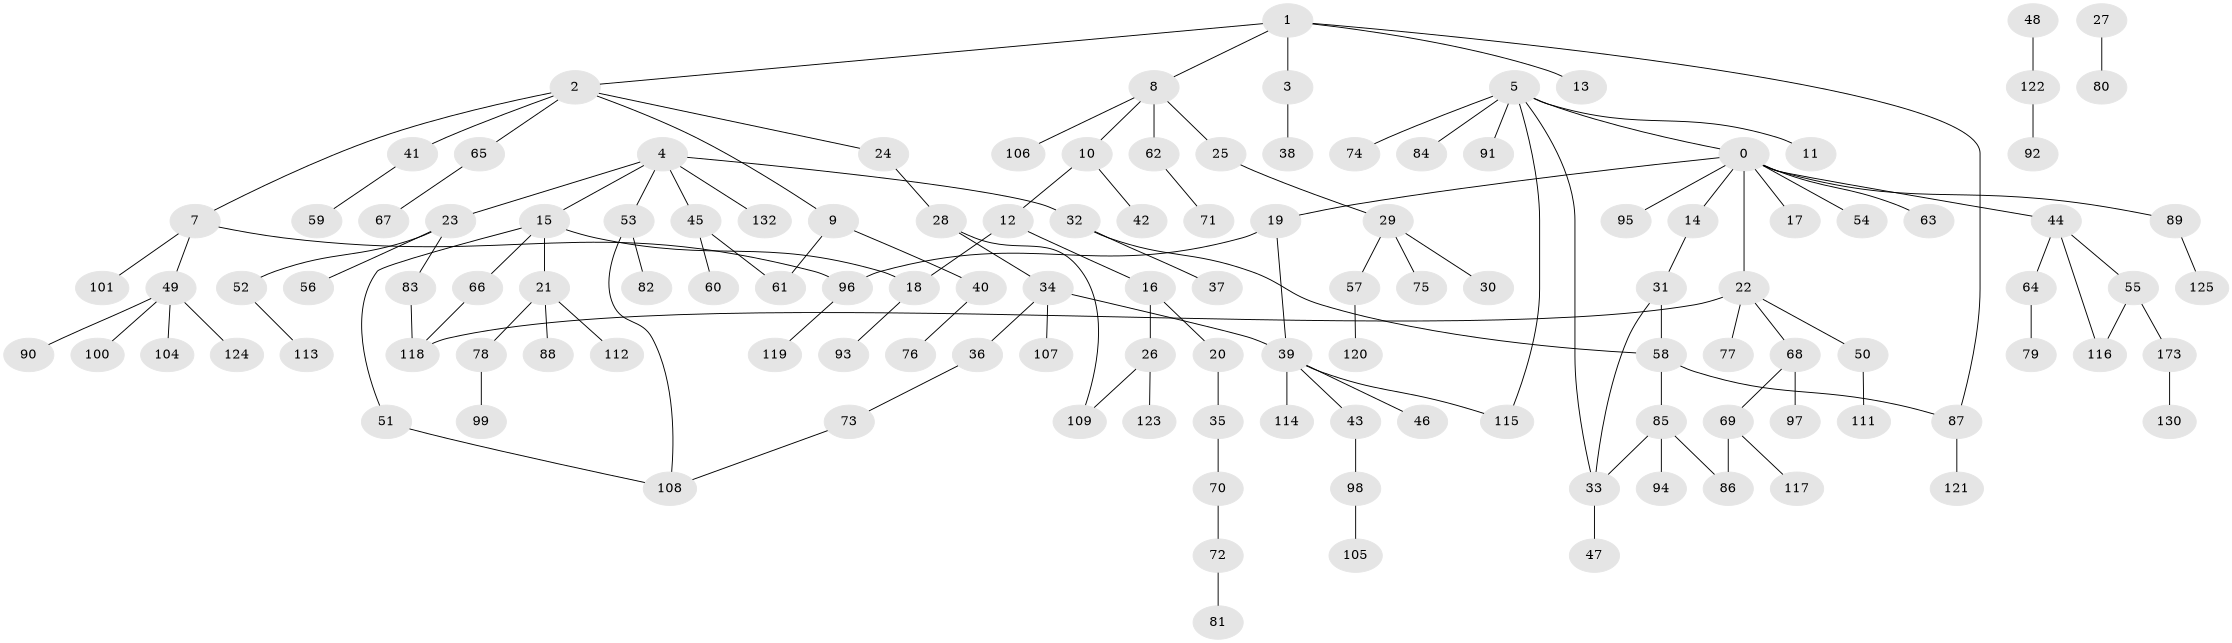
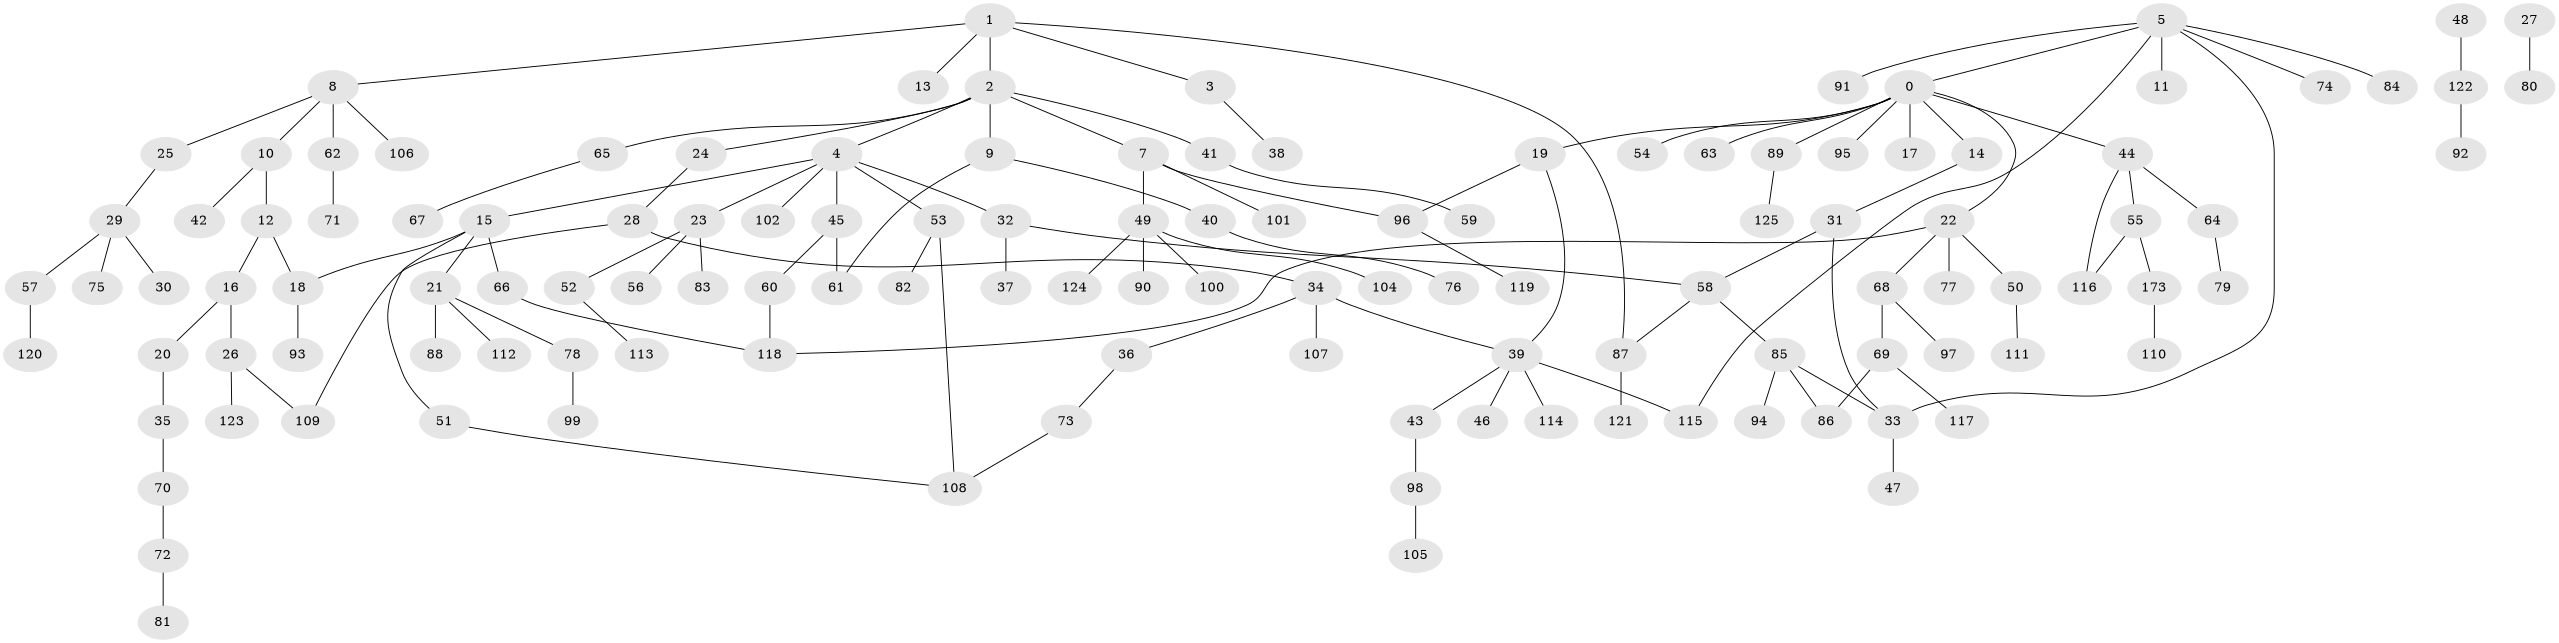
none -> (915, 122)
(765, 221) -> (768, 221)
(412, 322) -> (770, 322)
(2170, 422) -> (2154, 355)
